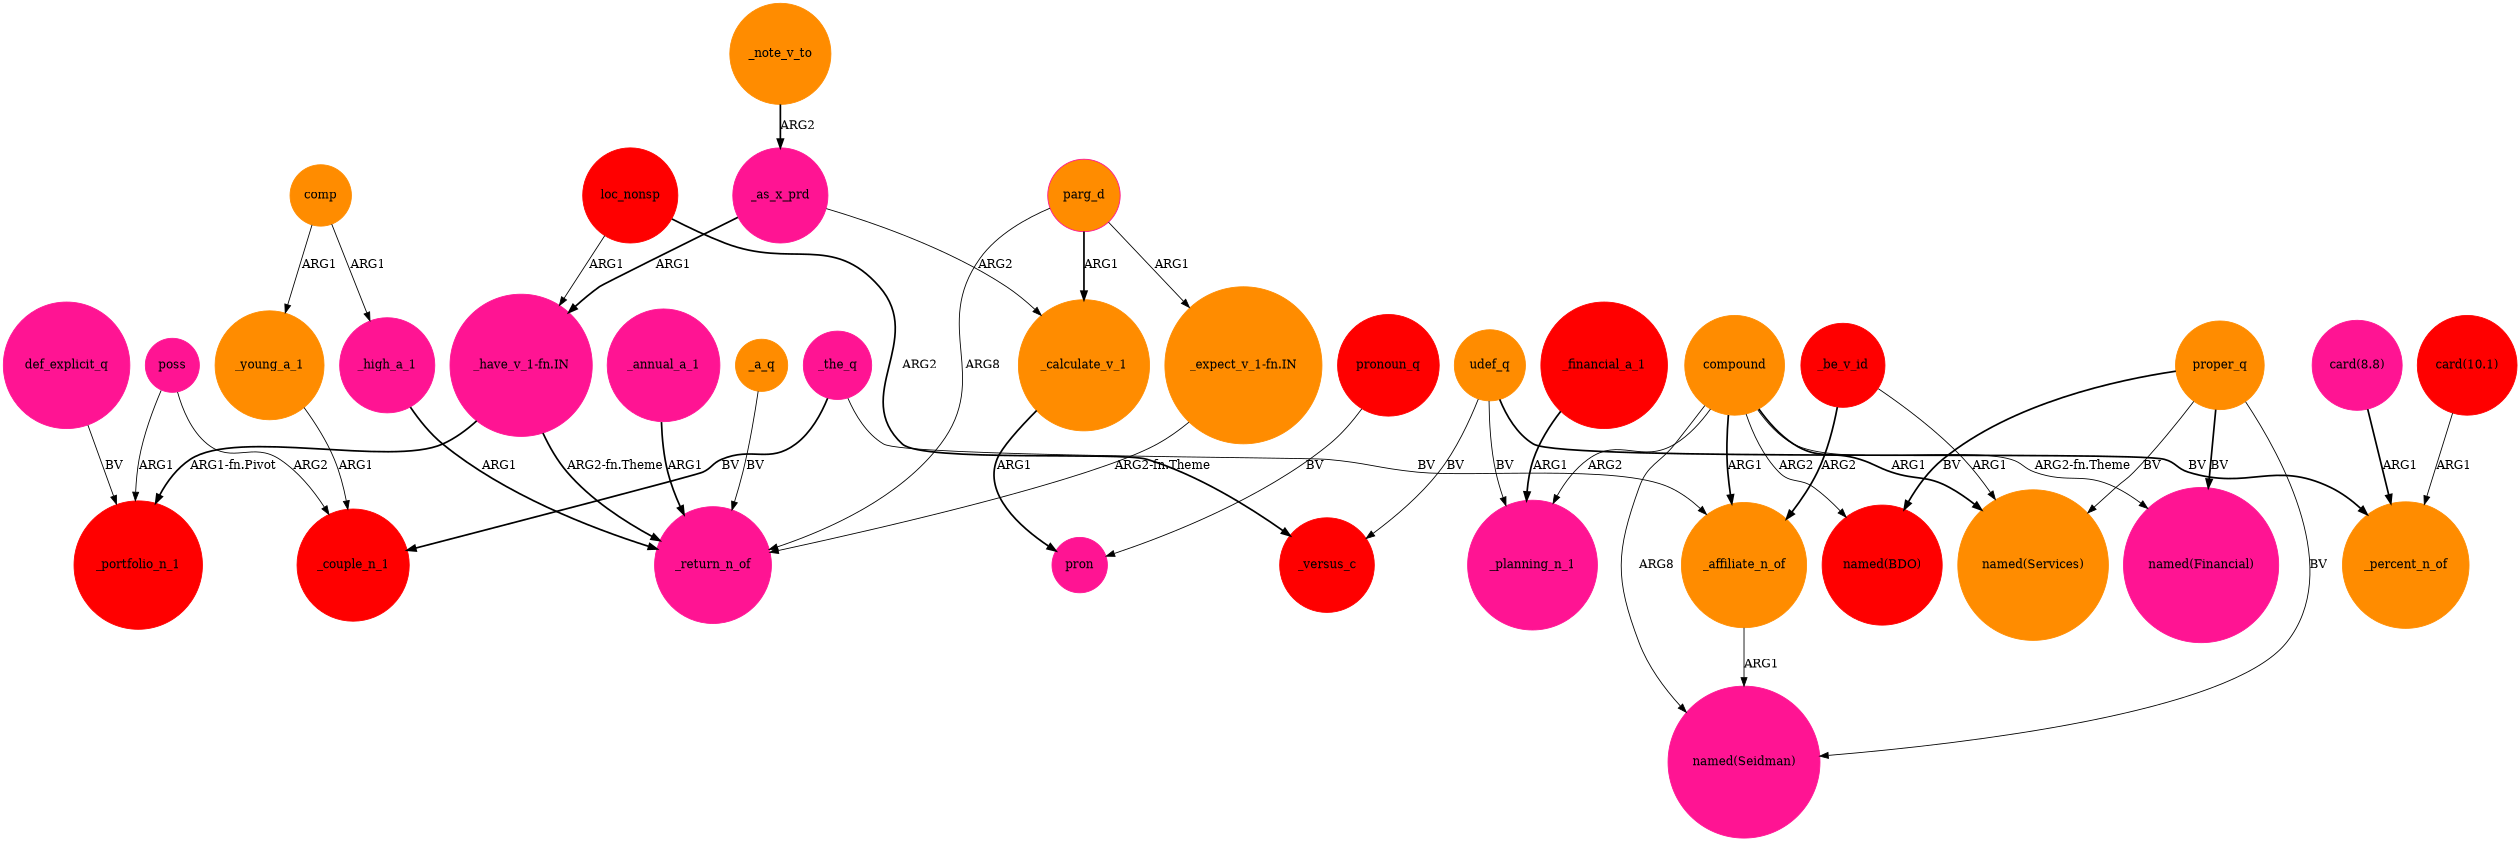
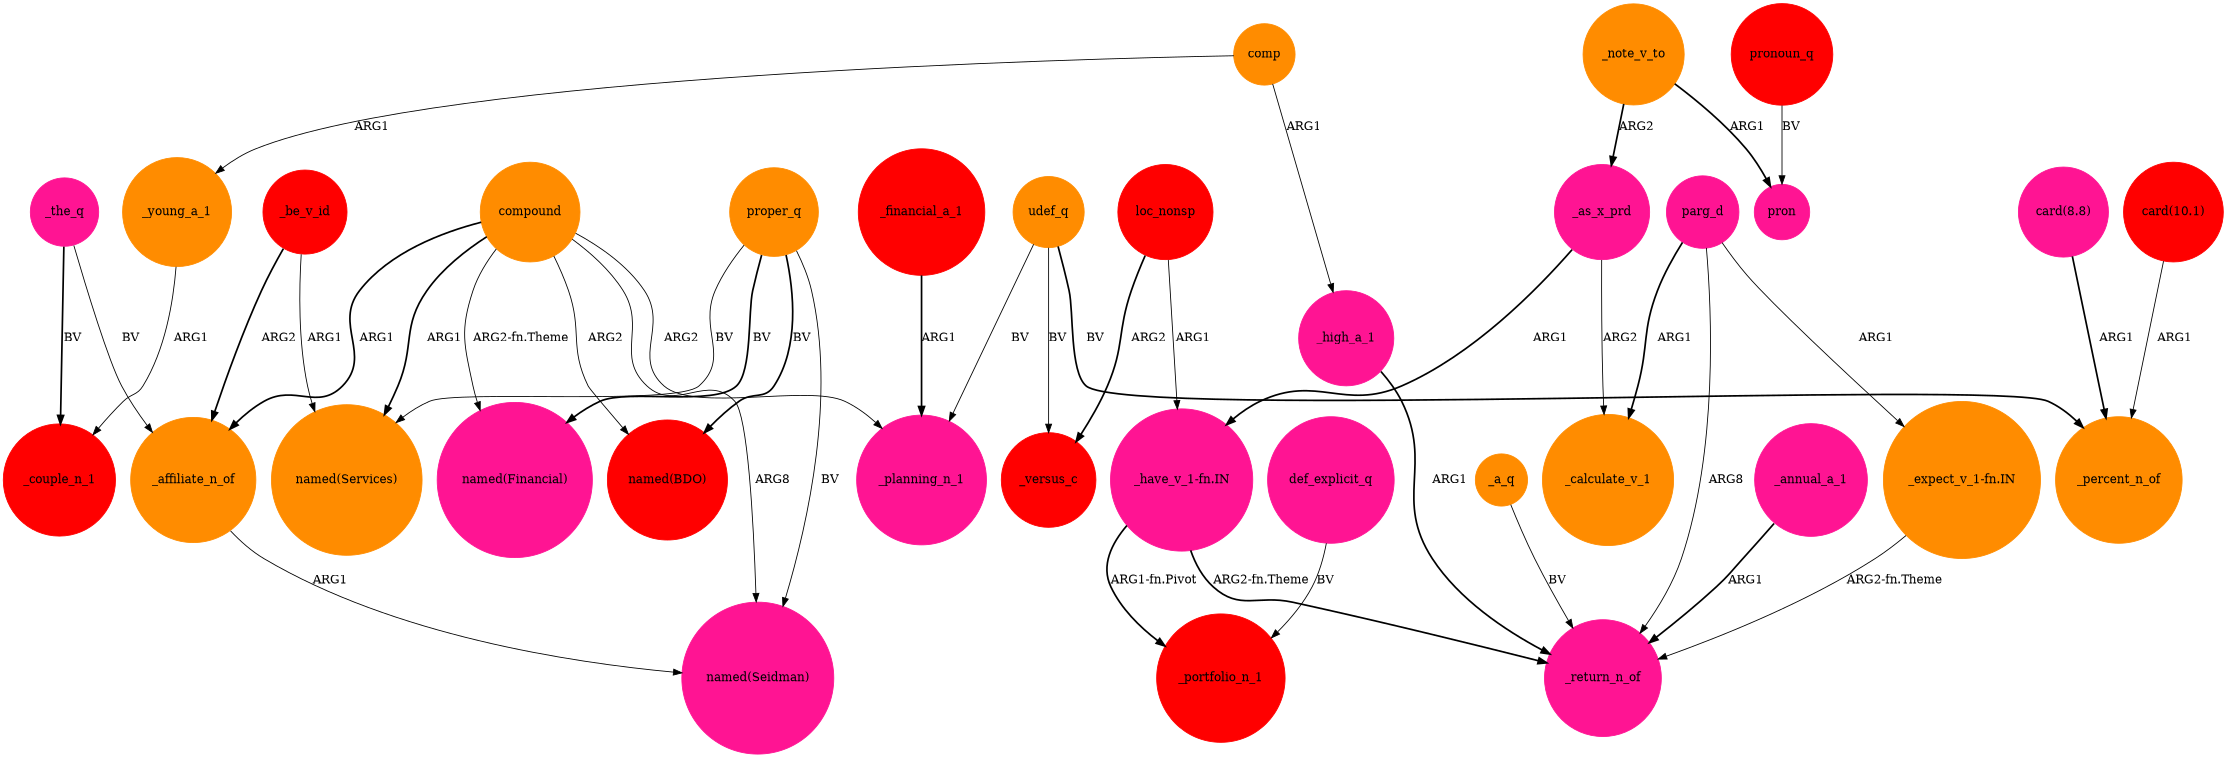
(1084, 195) -> (1703, 212)
(172, 365) -> none
(995, 482) -> (1725, 127)
